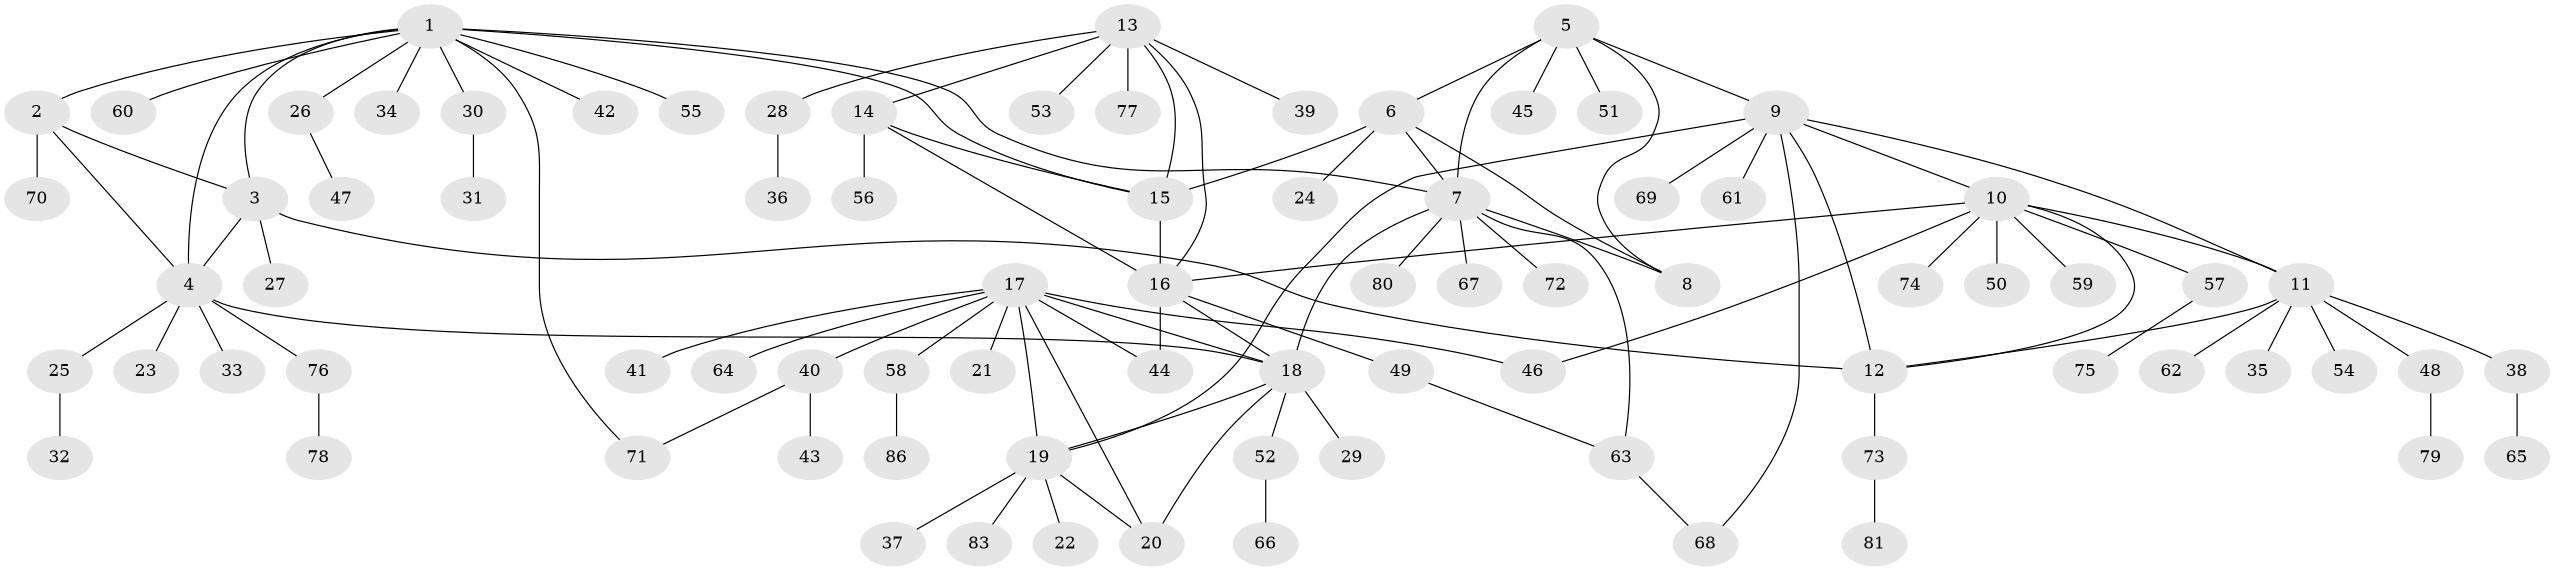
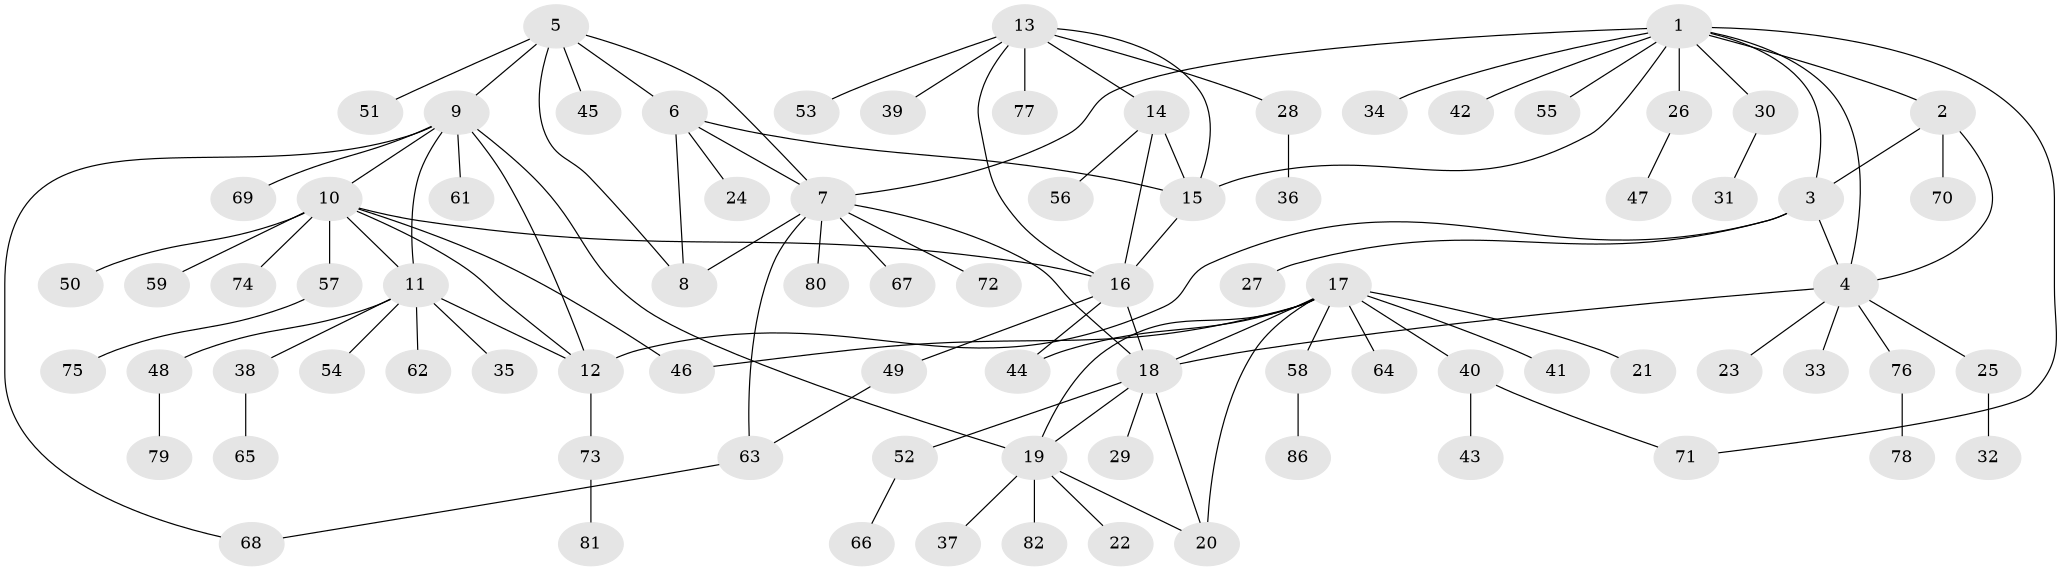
(123, 113) -> none
(979, 544) -> (1034, 544)
